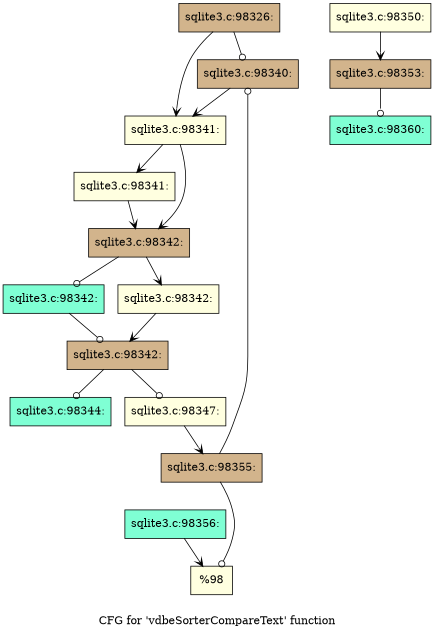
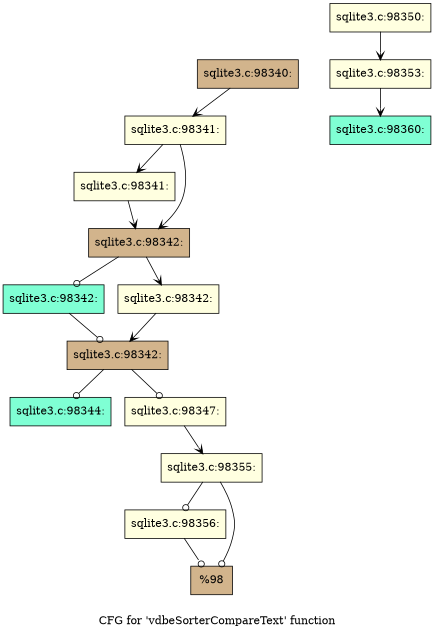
(229, 18) -> none
(380, 74) -> (380, 74)
(380, 98) -> (380, 98)
(248, 277) -> (195, 493)
(212, 468) -> (212, 468)
(175, 524) -> (175, 524)
(191, 549) -> (191, 549)
(212, 580) -> (212, 580)
